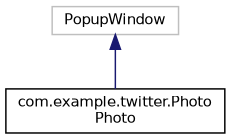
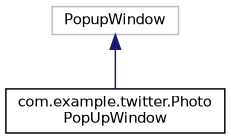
(115, 111) -> (115, 111)
